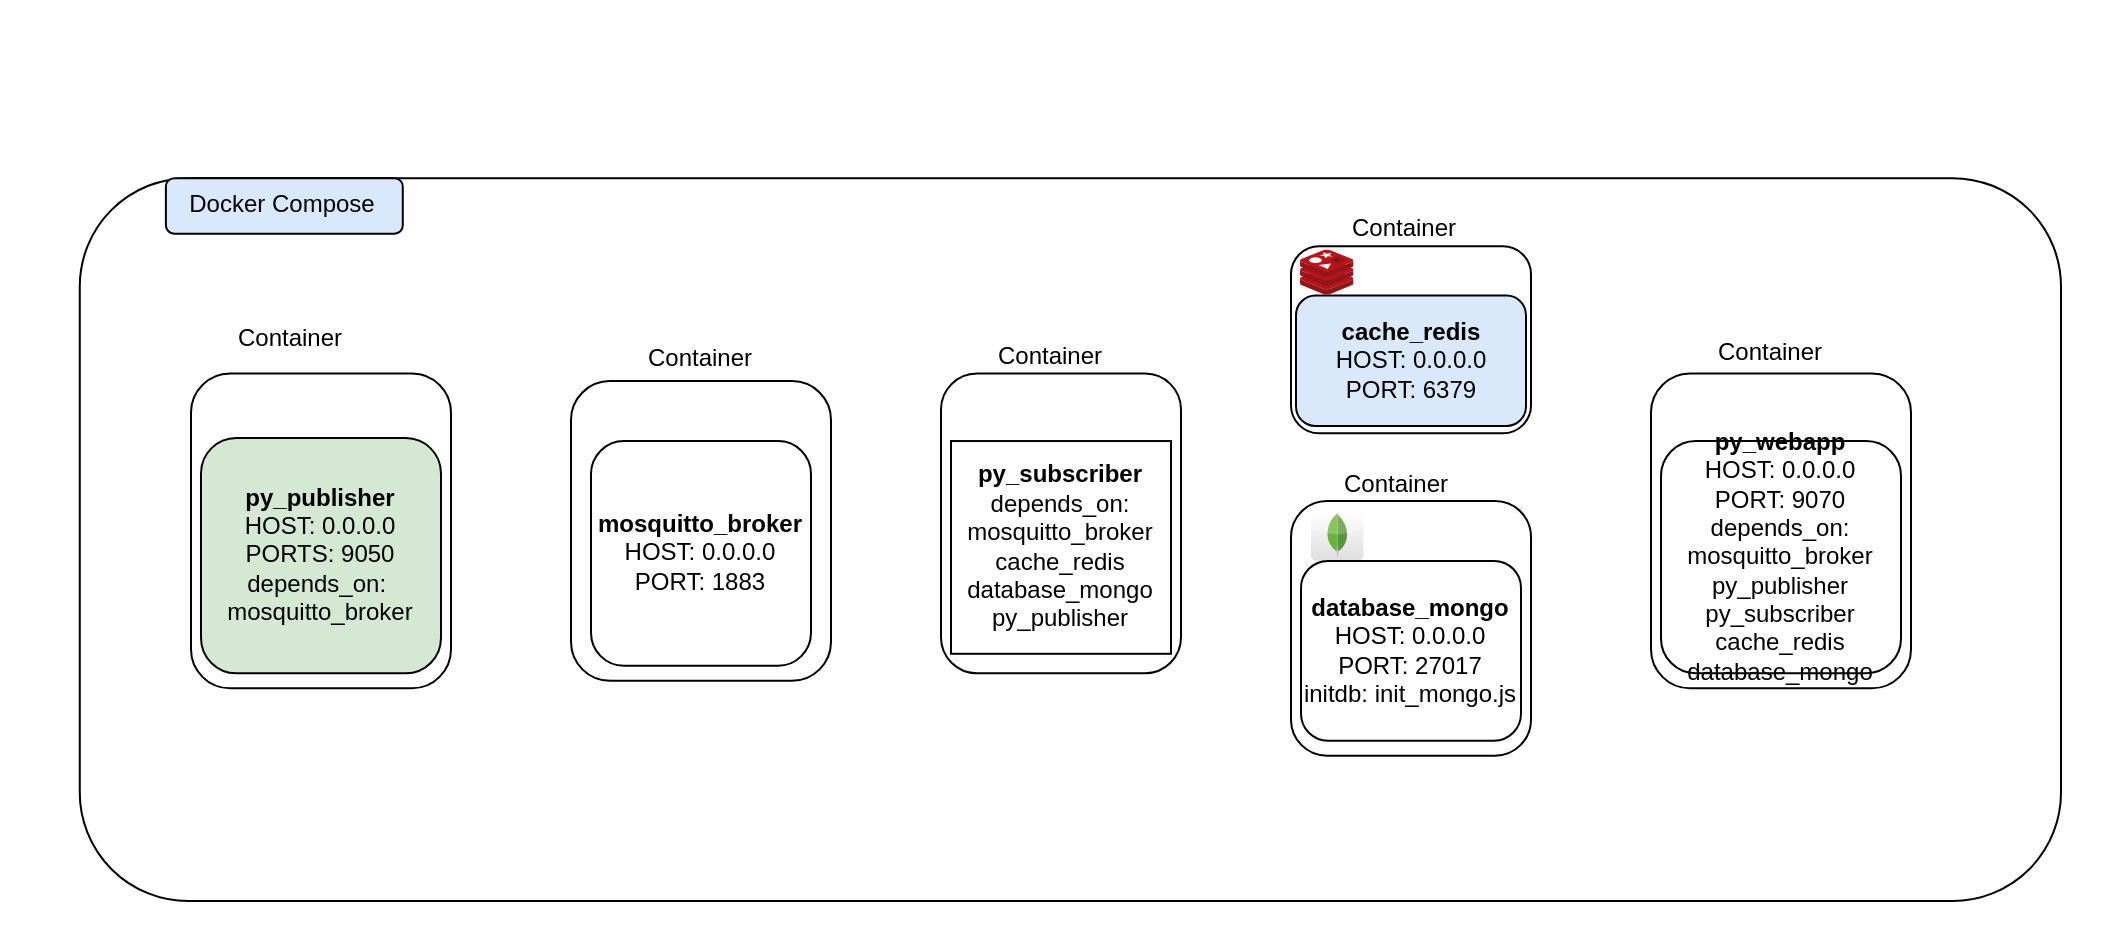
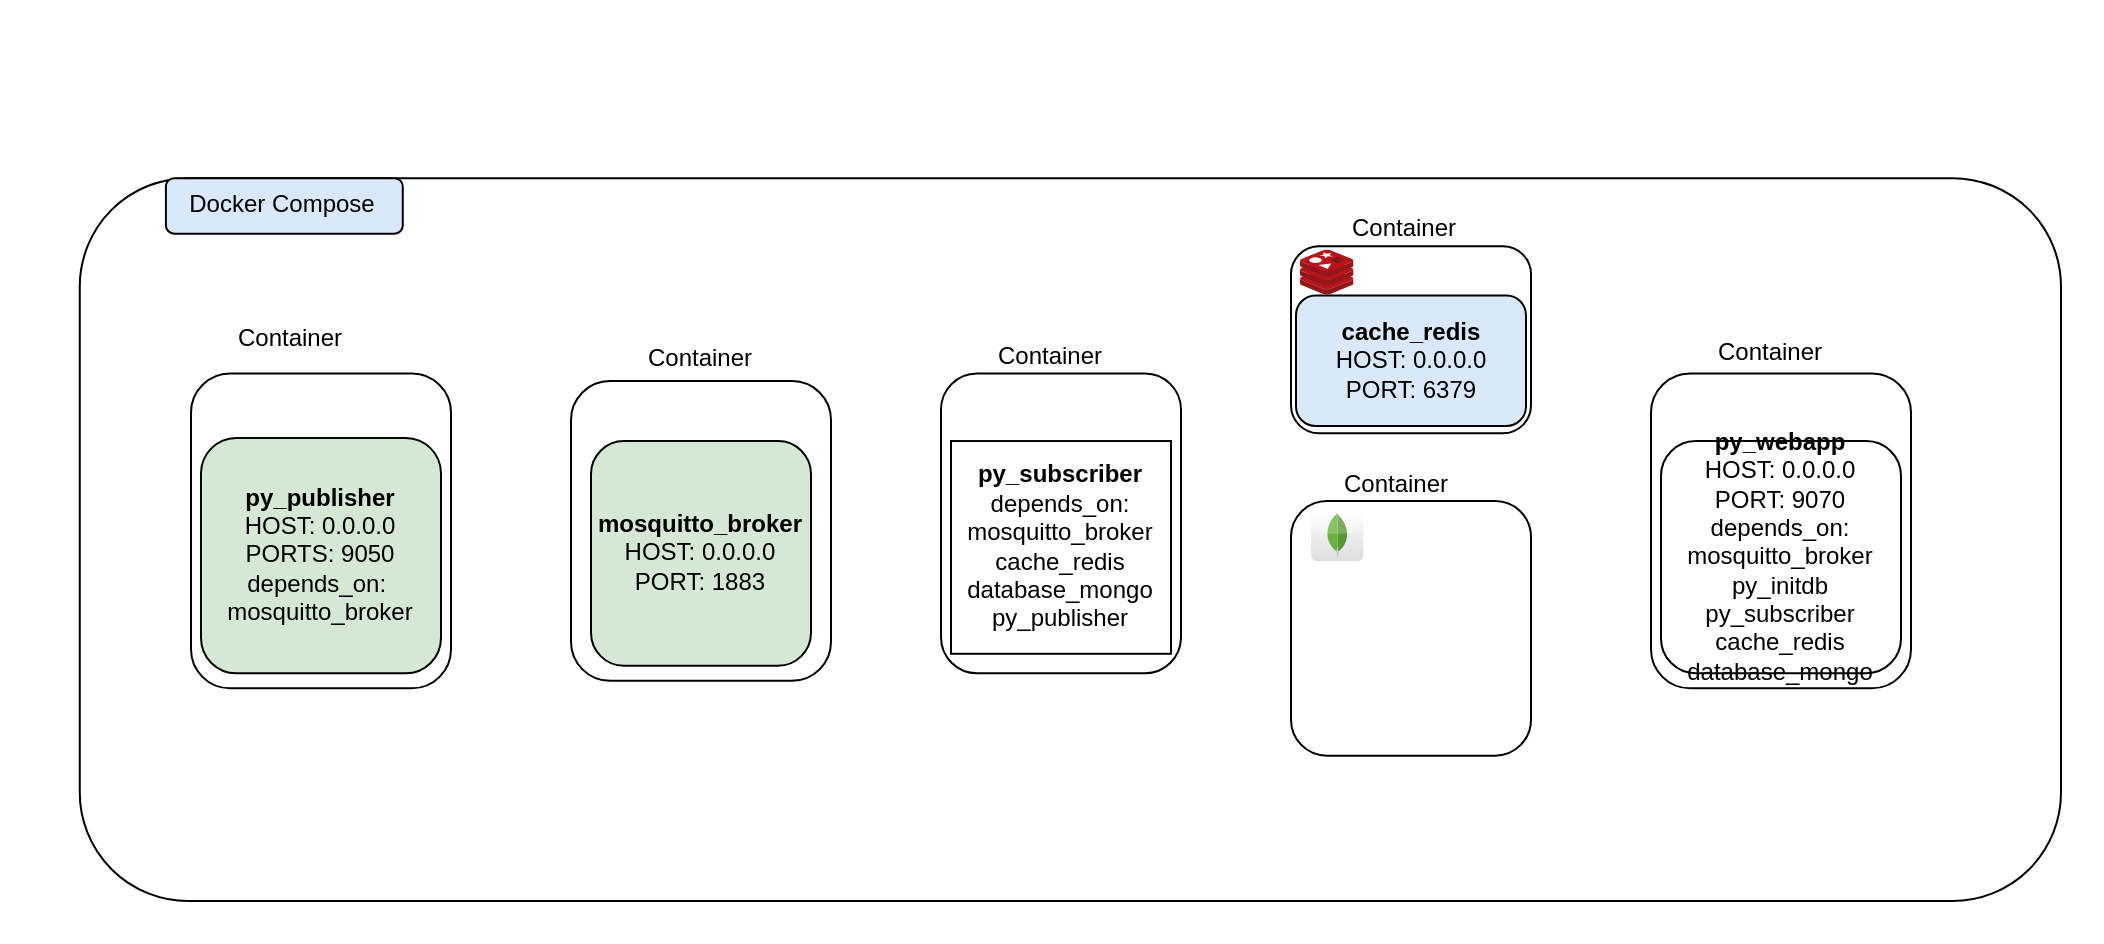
(701, 553) -> (701, 553)
(1781, 557) -> (1781, 557)
(1411, 651) -> none
